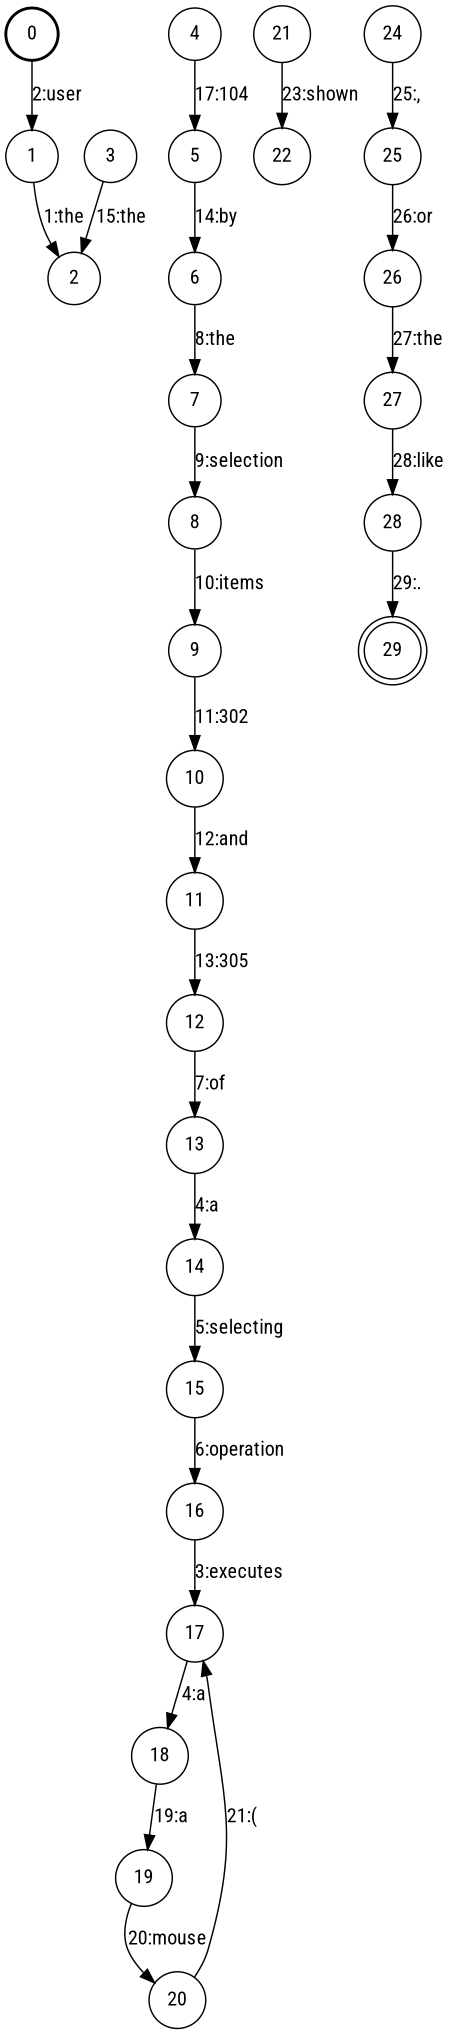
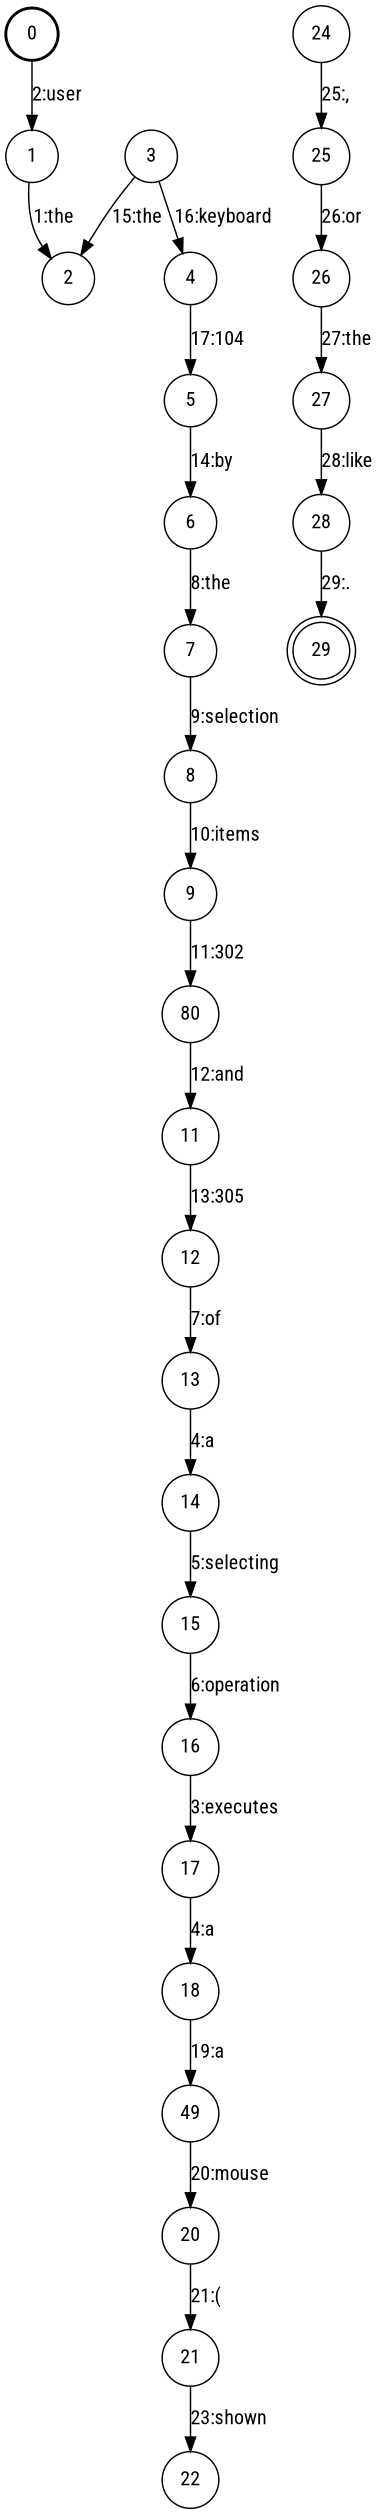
none -> (168, 210)
(195, 779) -> (190, 1014)
(226, 1828) -> (190, 2289)
(144, 1878) -> (190, 2114)
